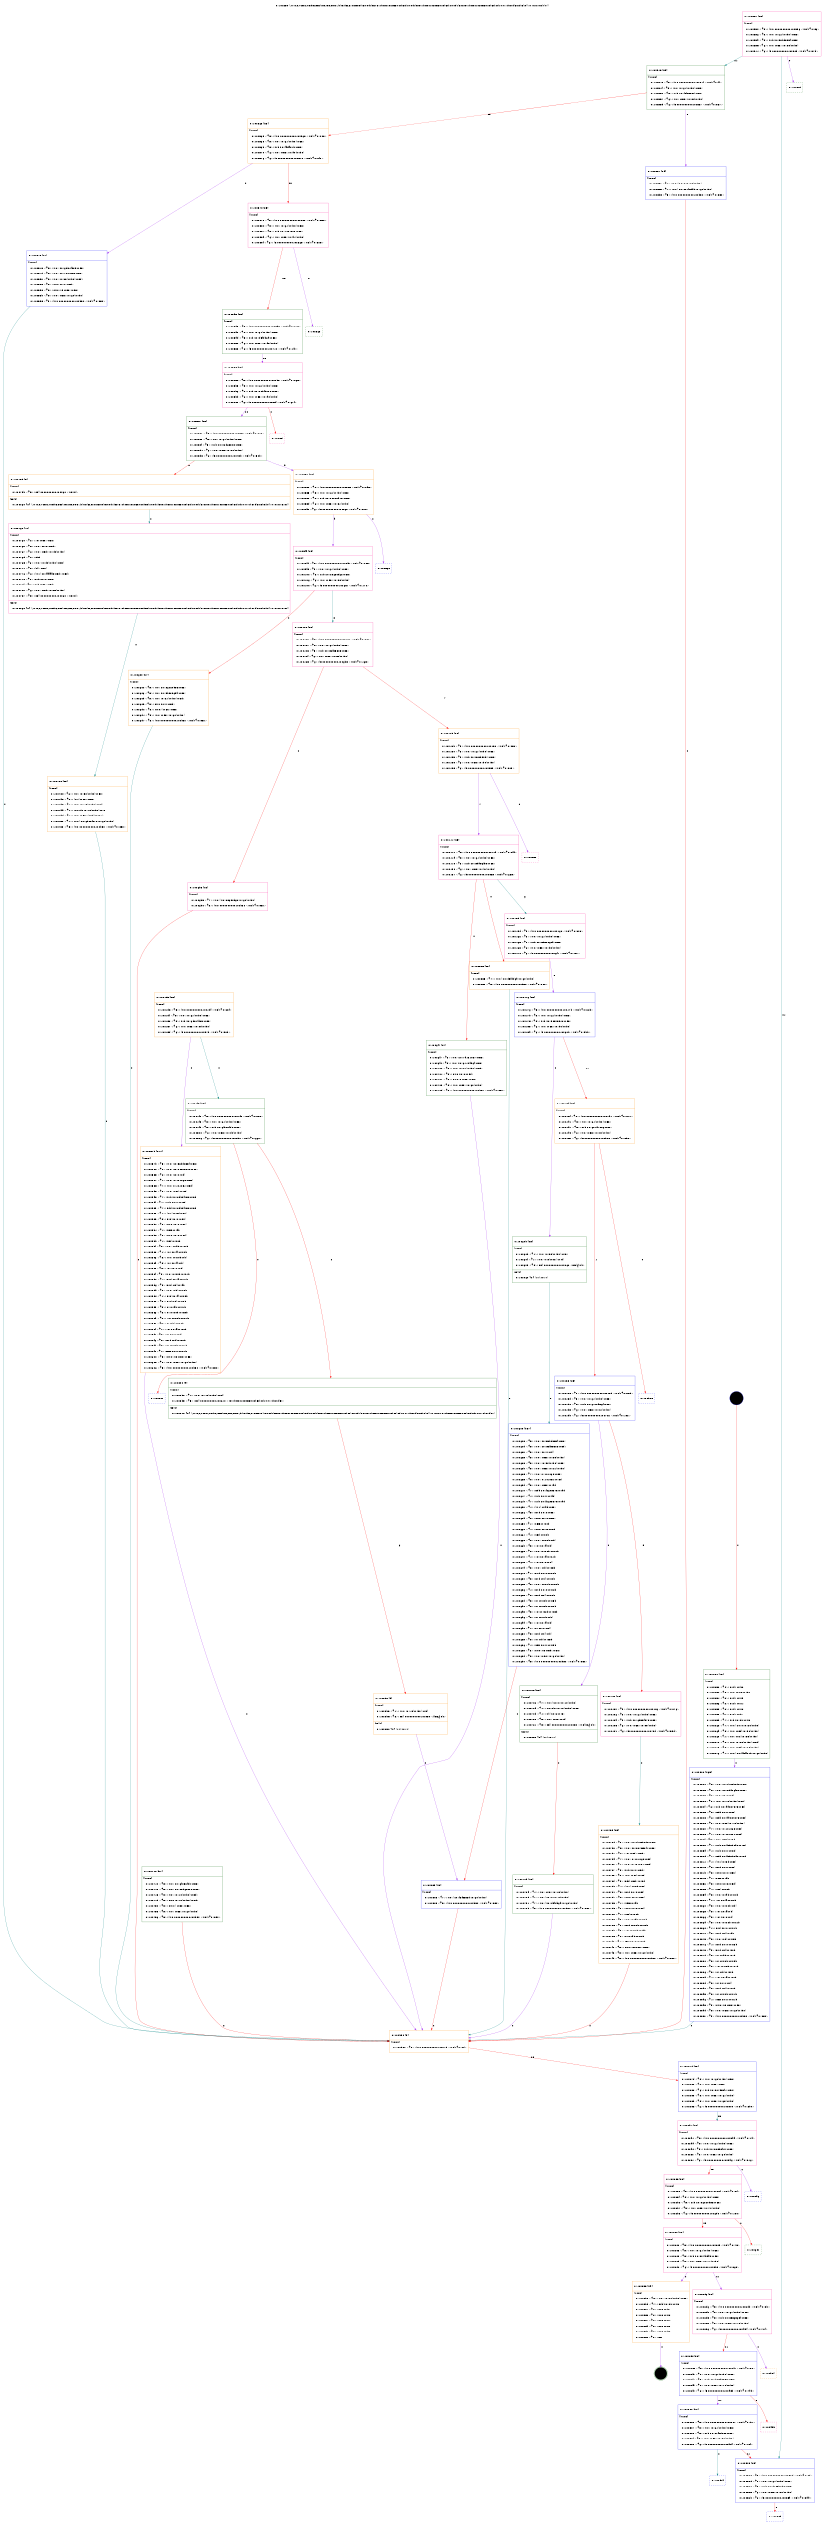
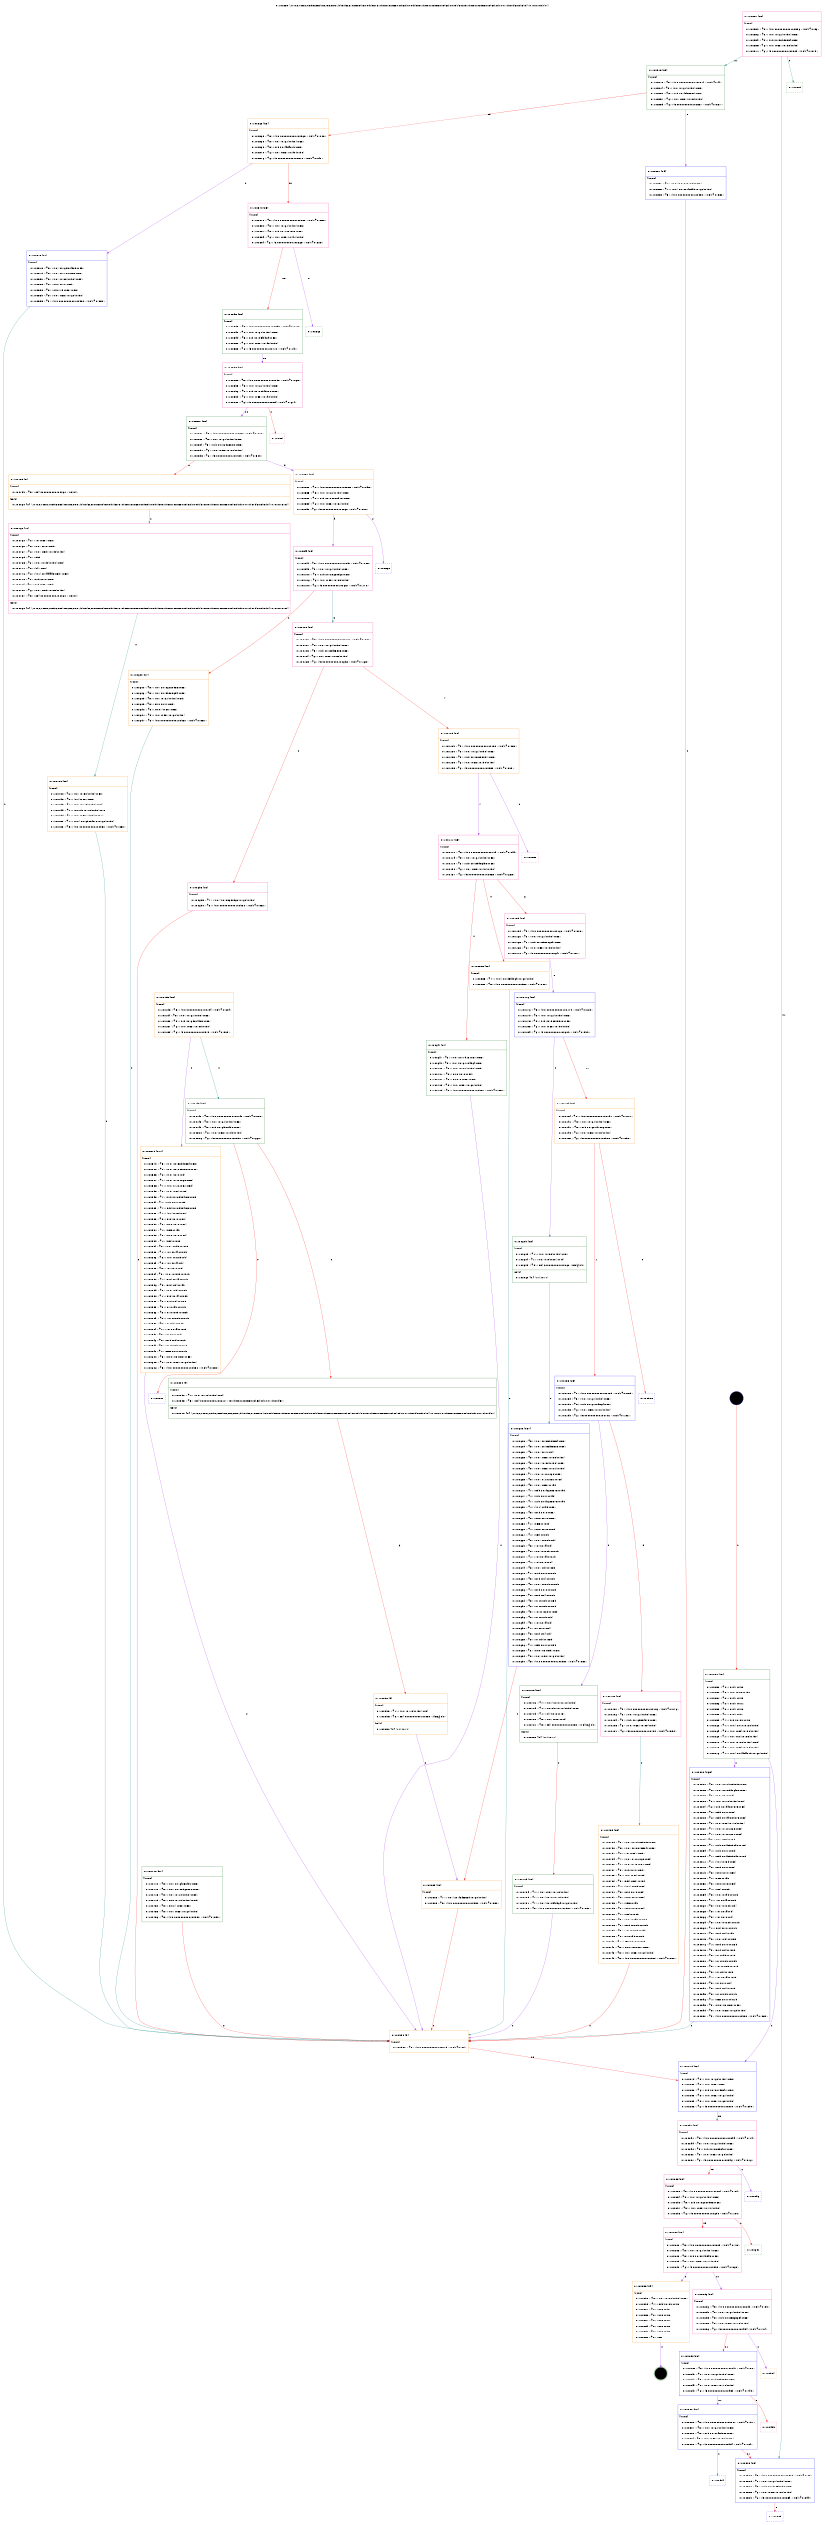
(790, 68) -> (790, 68)
(511, 896) -> (511, 896)
(461, 1894) -> (461, 1894)
none -> (778, 1913)
